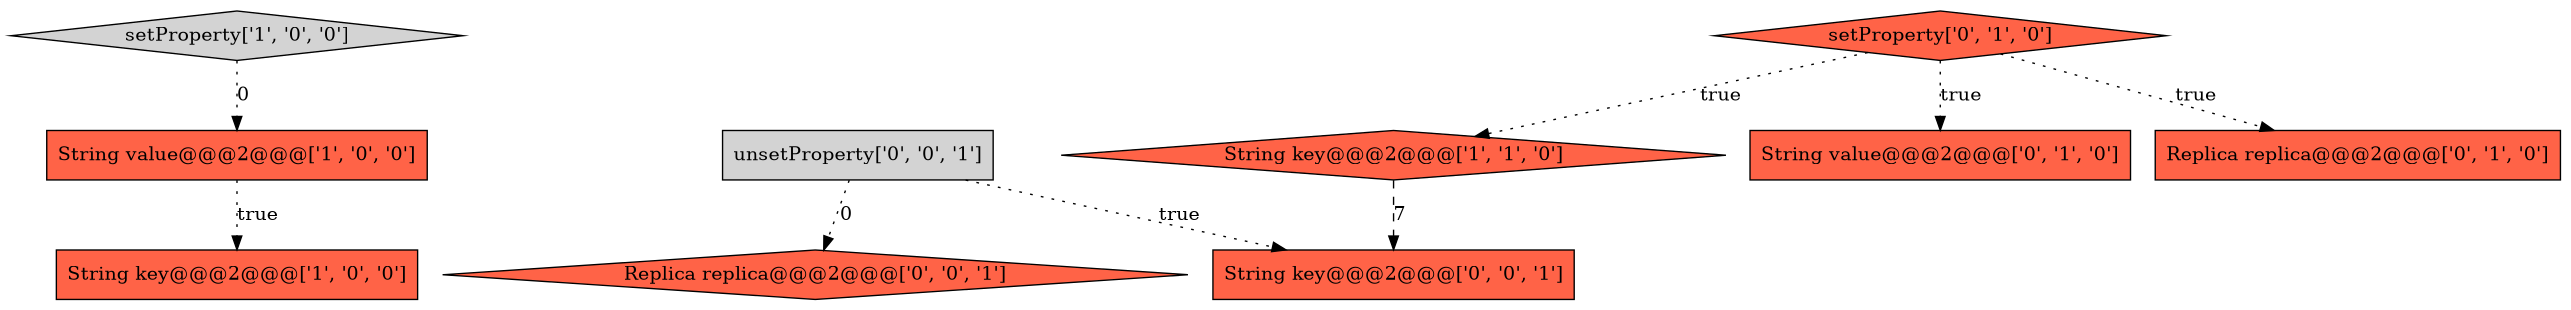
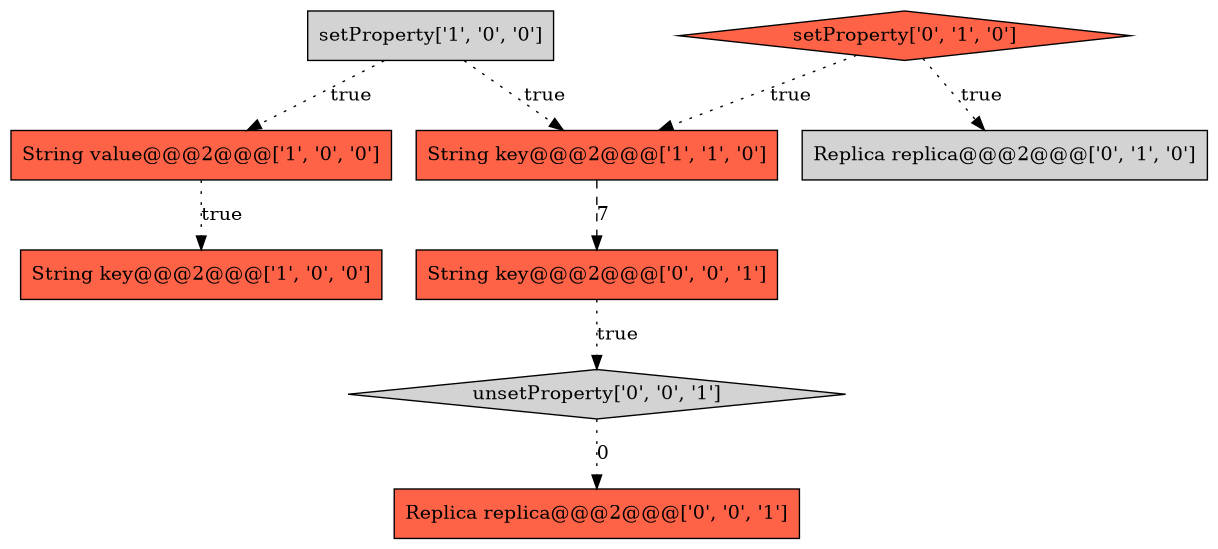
(237, 36) -> (431, 36)
none -> (508, 91)
(244, 95) -> (352, 95)
(858, 155) -> (597, 394)
(1394, 155) -> (597, 155)
(1940, 155) -> none
(2358, 155) -> (1005, 155)
(1119, 213) -> (597, 328)
(815, 275) -> (597, 514)
